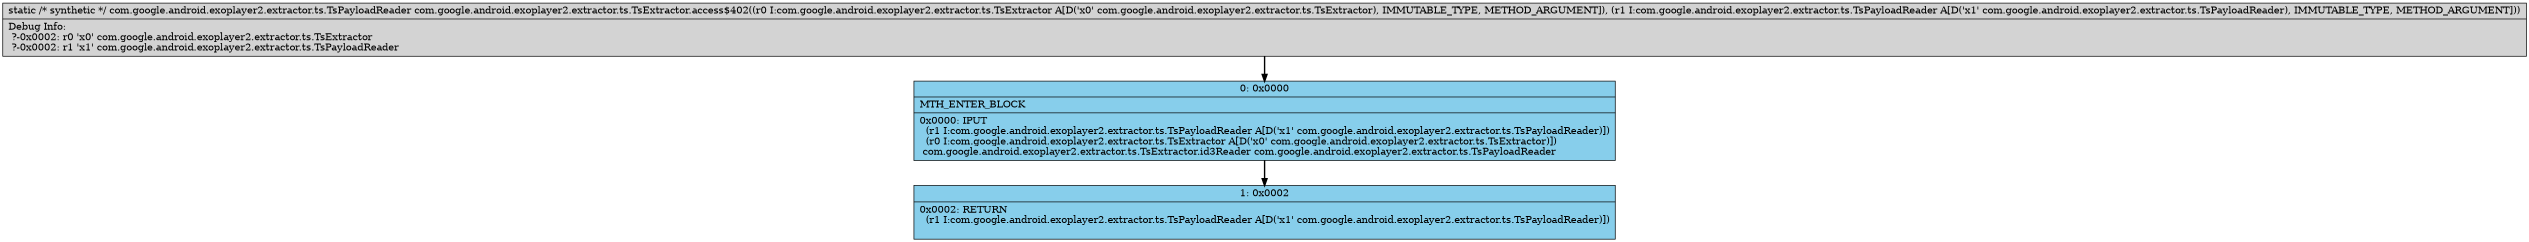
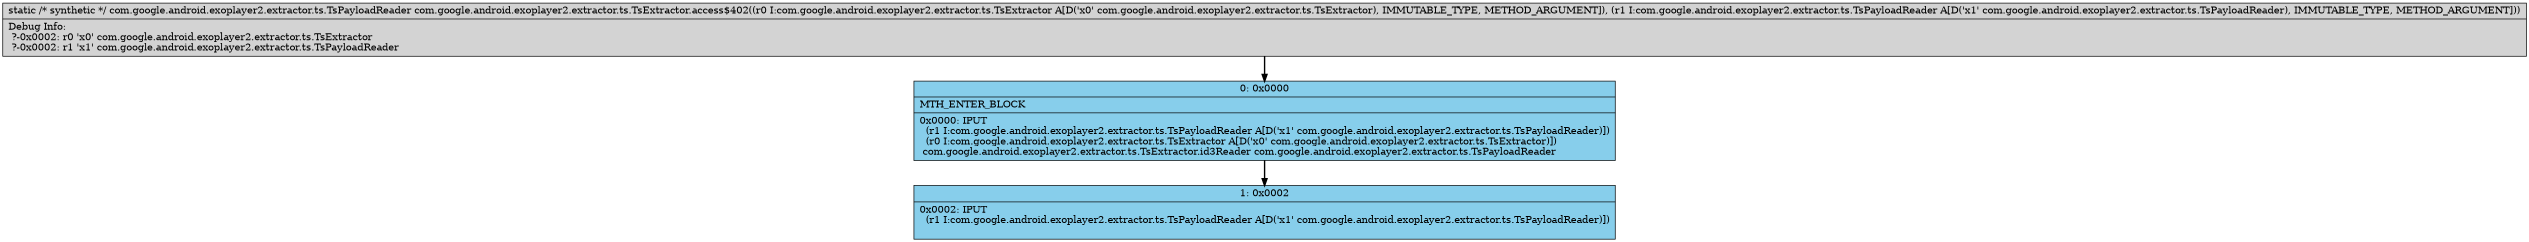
(966, 210) -> (956, 210)
